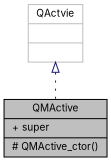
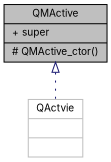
(56, 86) -> (56, 86)
